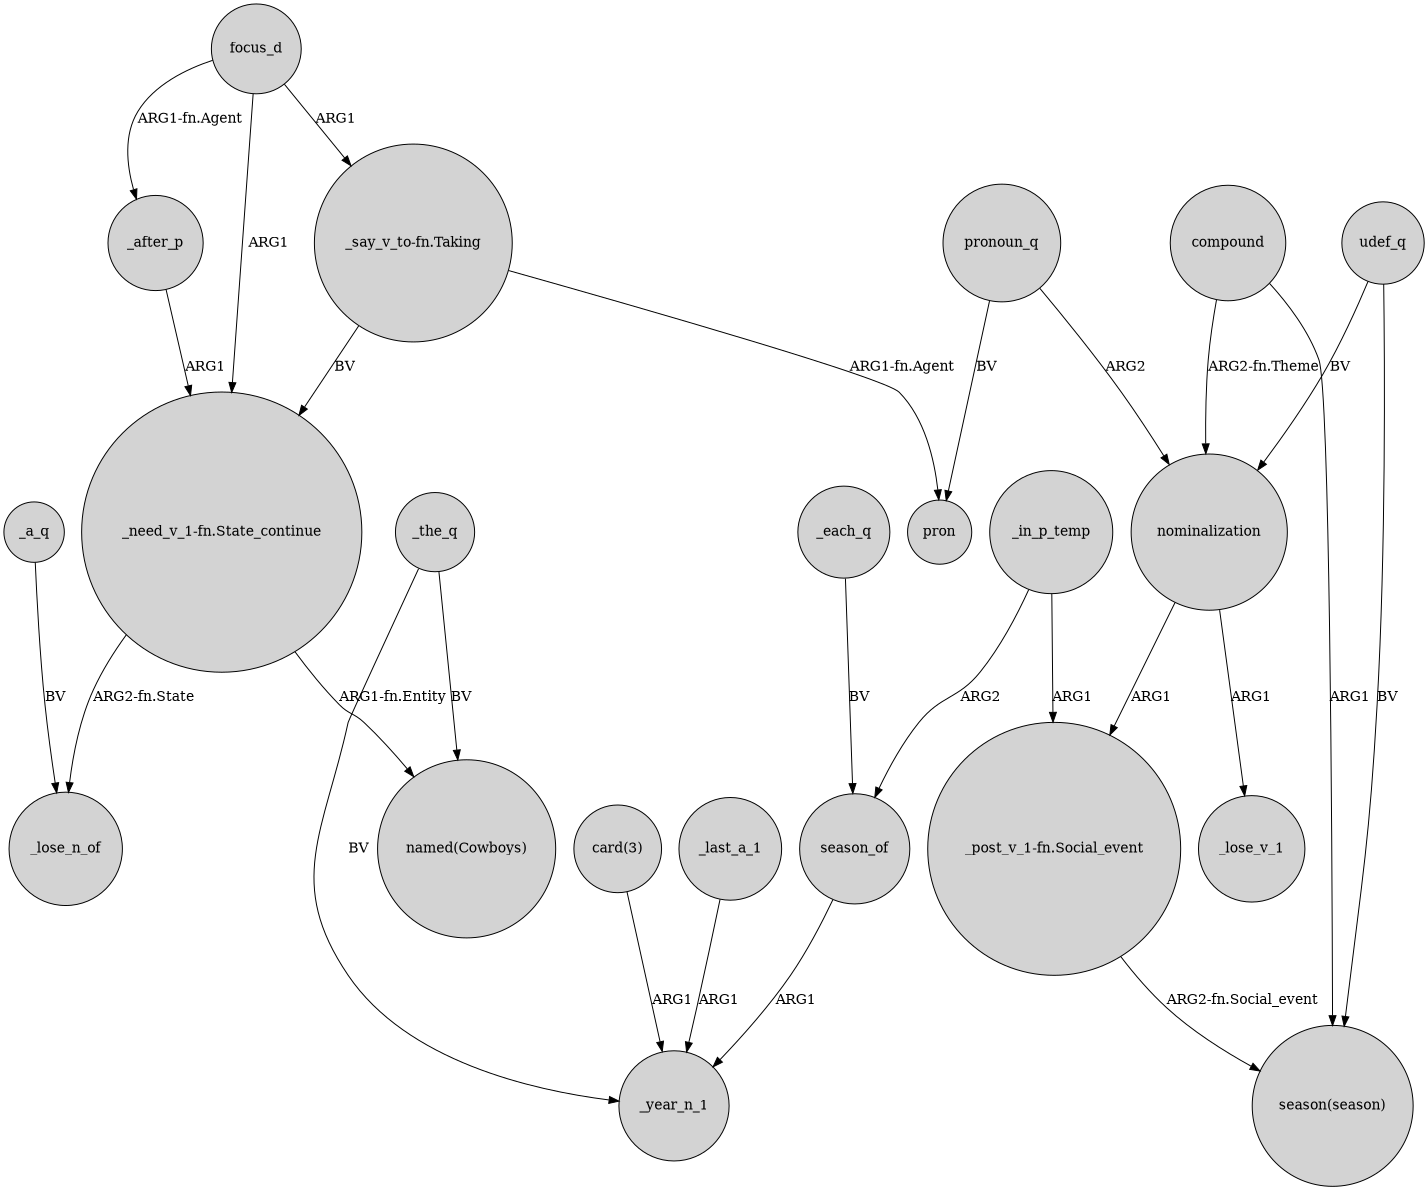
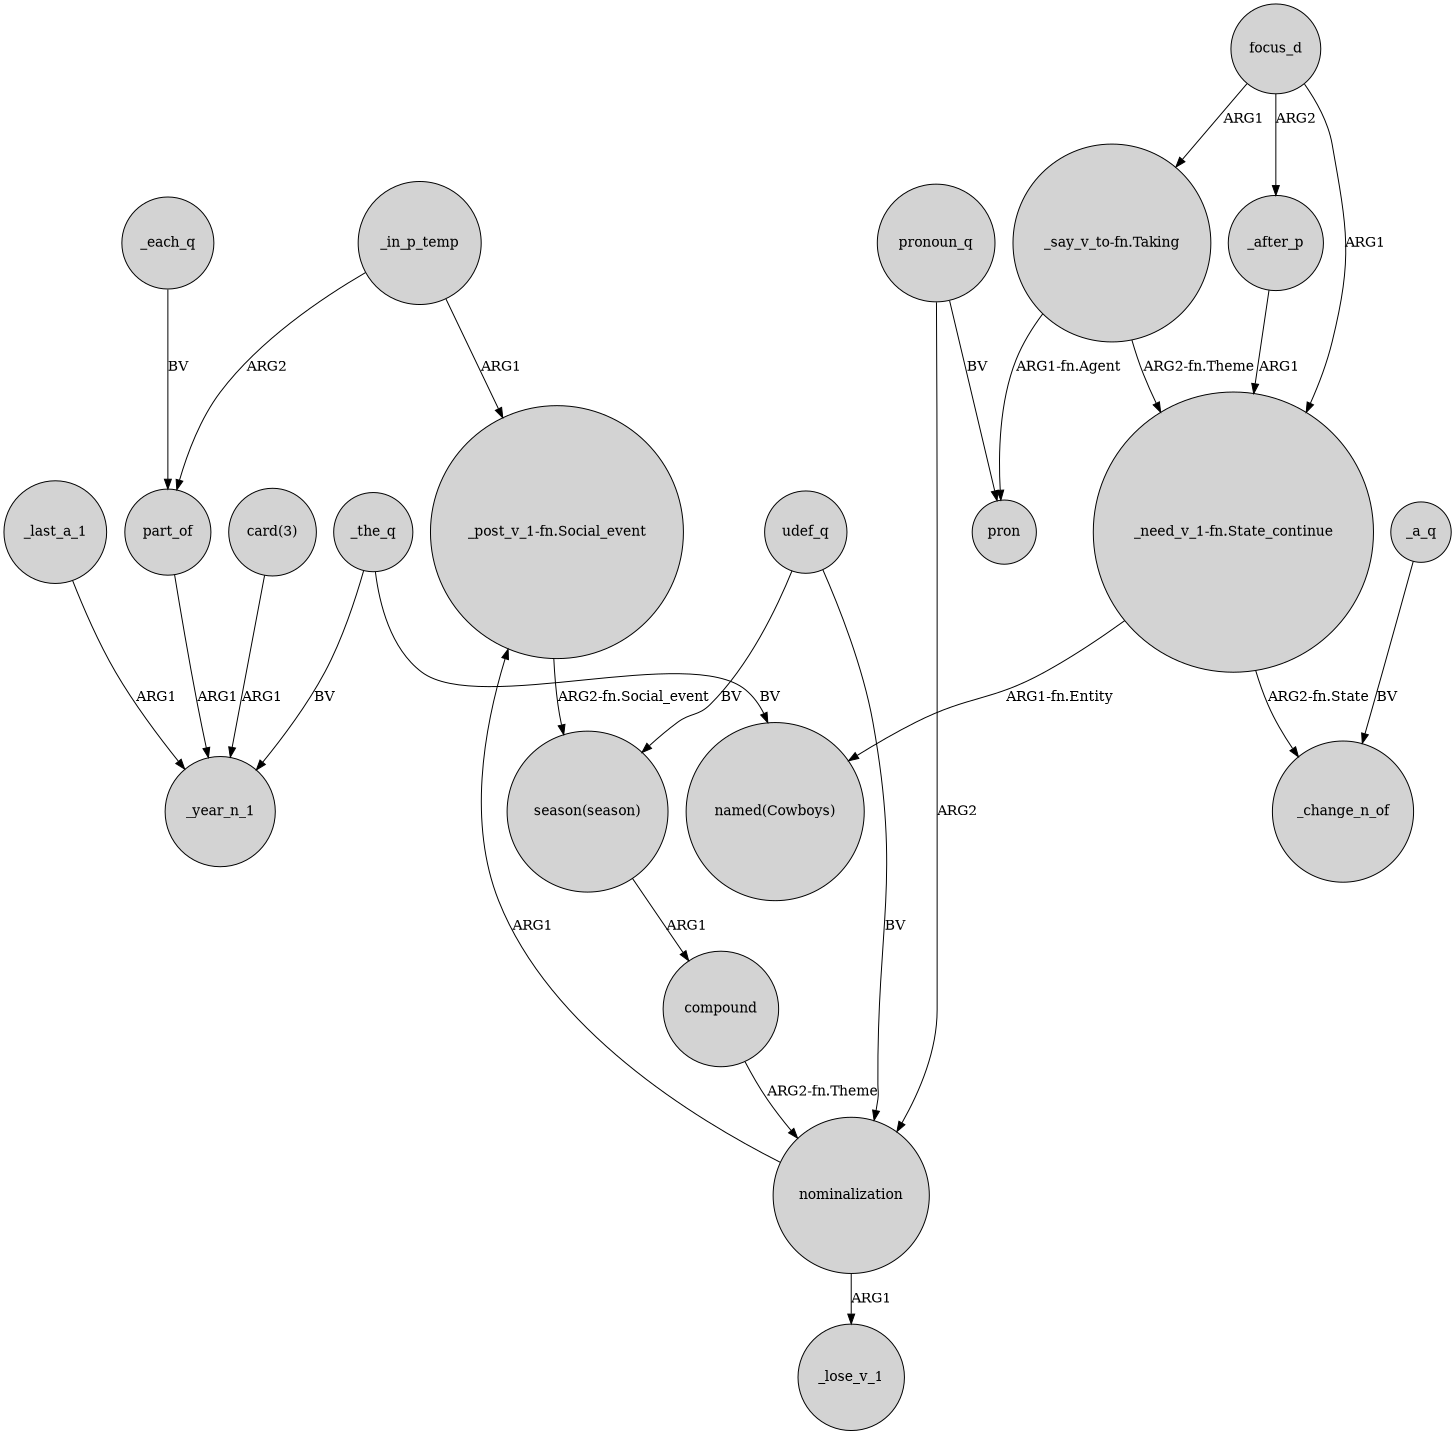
(190, 119) -> (1296, 119)
(345, 367) -> (1199, 367)
(1330, 642) -> (658, 915)
(66, 849) -> (1343, 812)
(855, 849) -> (168, 532)
